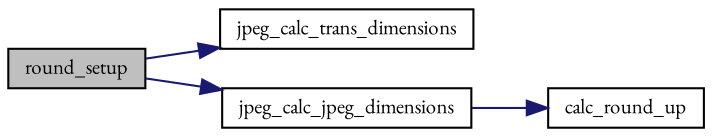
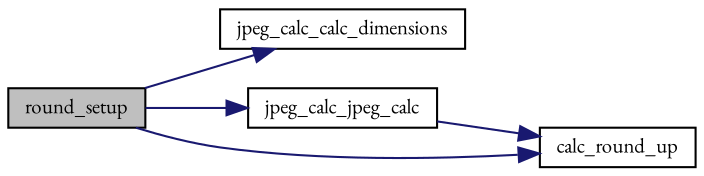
(347, 29) -> (343, 29)
(347, 108) -> (343, 108)
none -> (325, 156)
